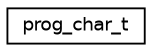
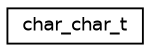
(76, 26) -> (75, 26)
